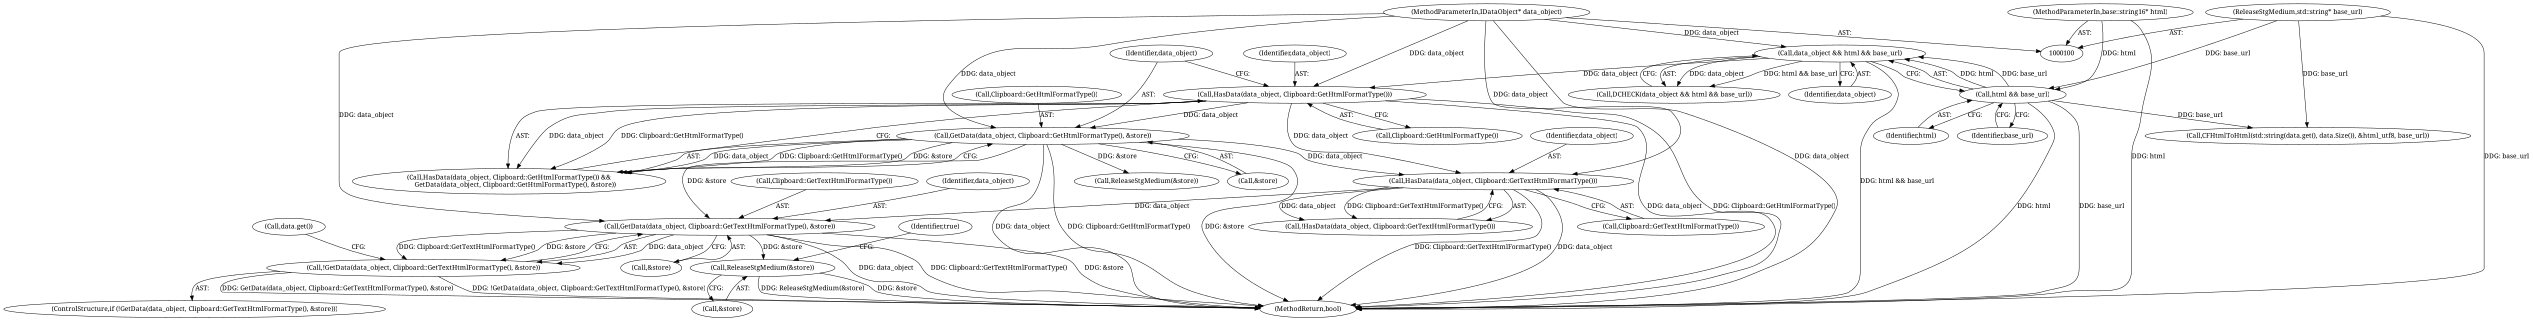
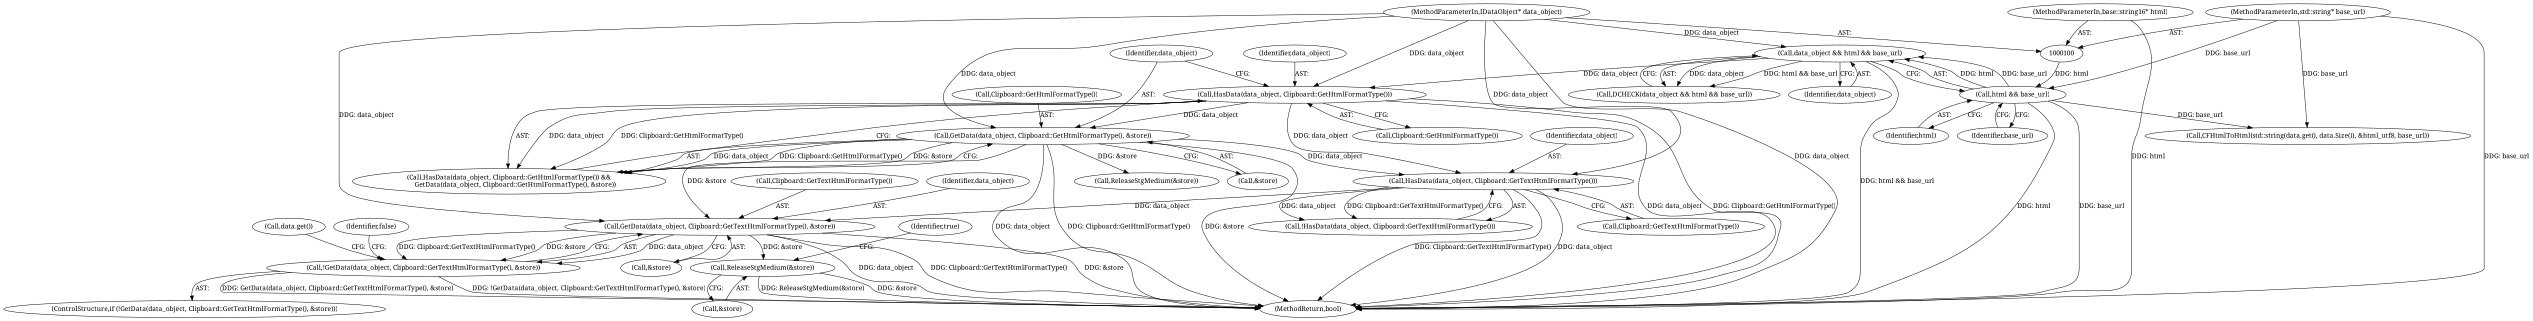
(2298, 12) -> (2298, 12)
(2098, 66) -> (2052, 76)
none -> (371, 227)
